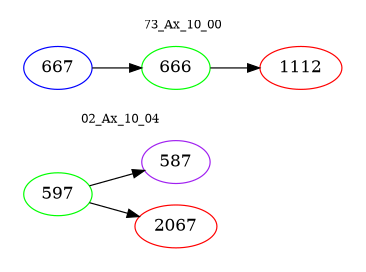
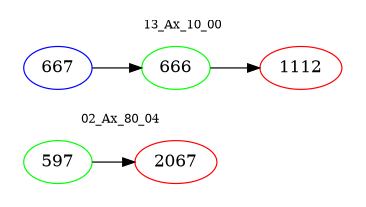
(183, 26) -> (183, 26)
(120, 120) -> (120, 120)
(176, 162) -> none
